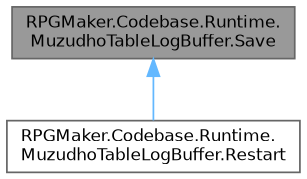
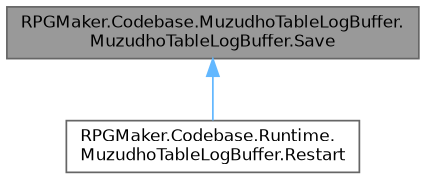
(153, 33) -> (213, 33)
